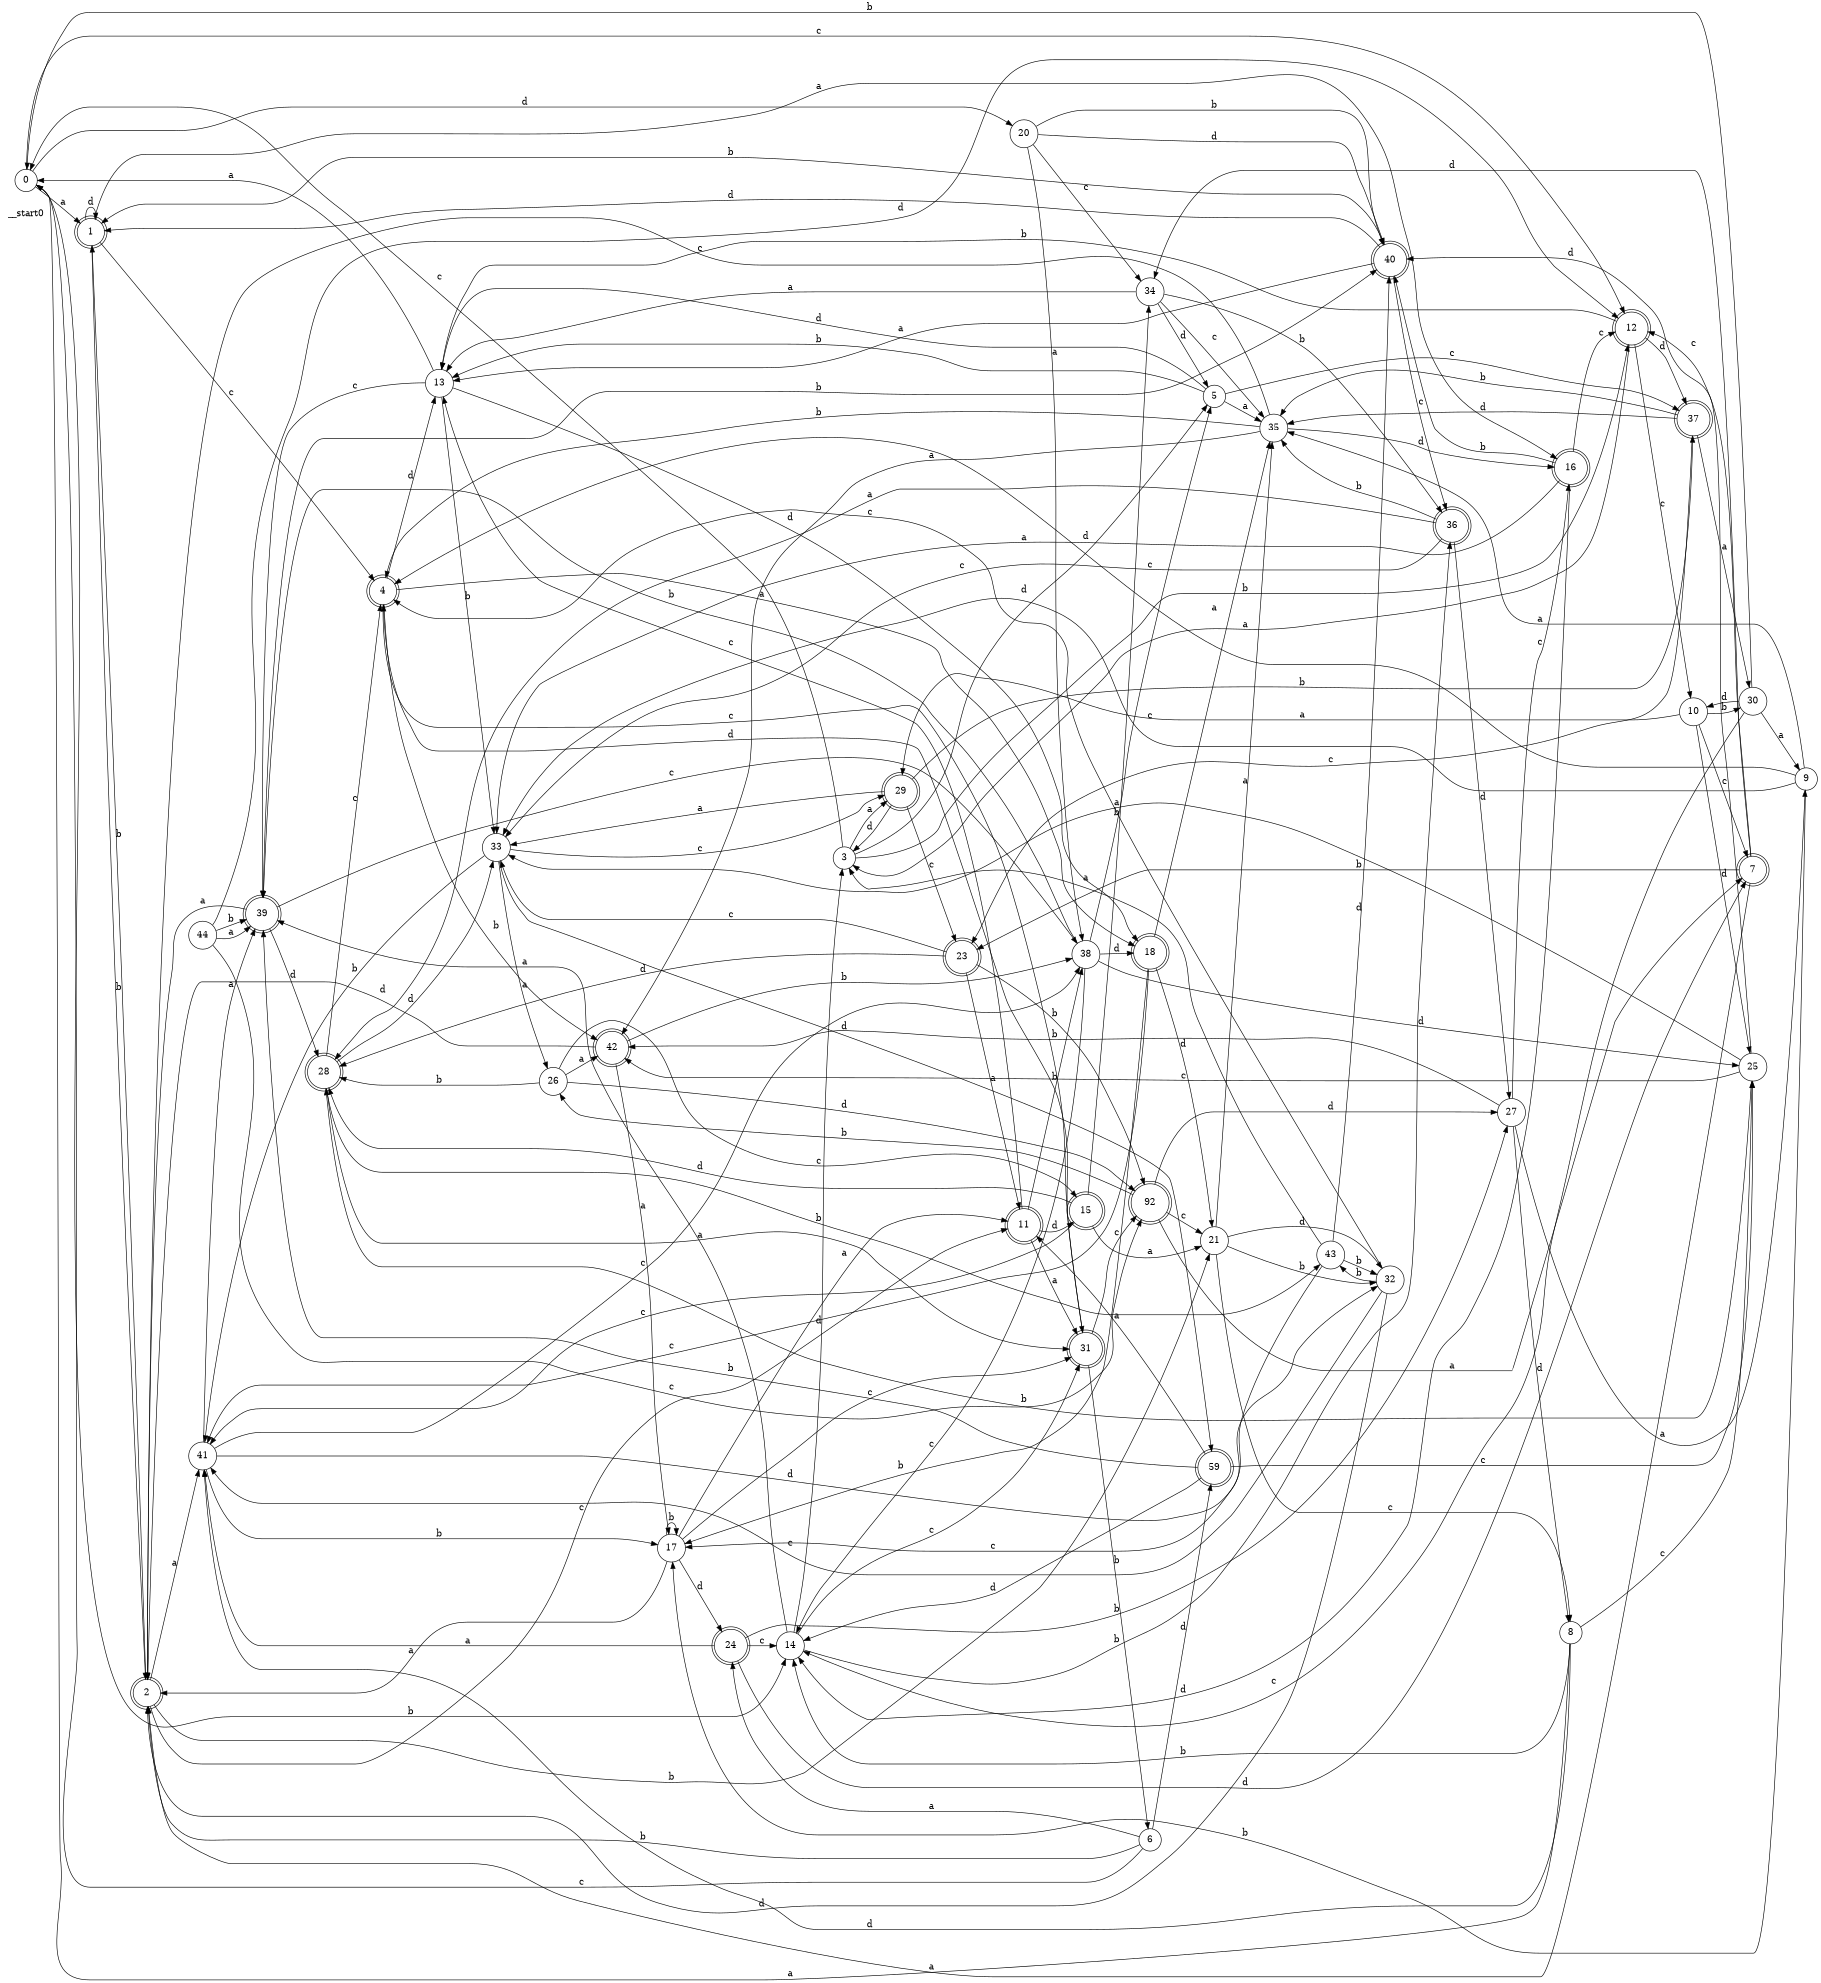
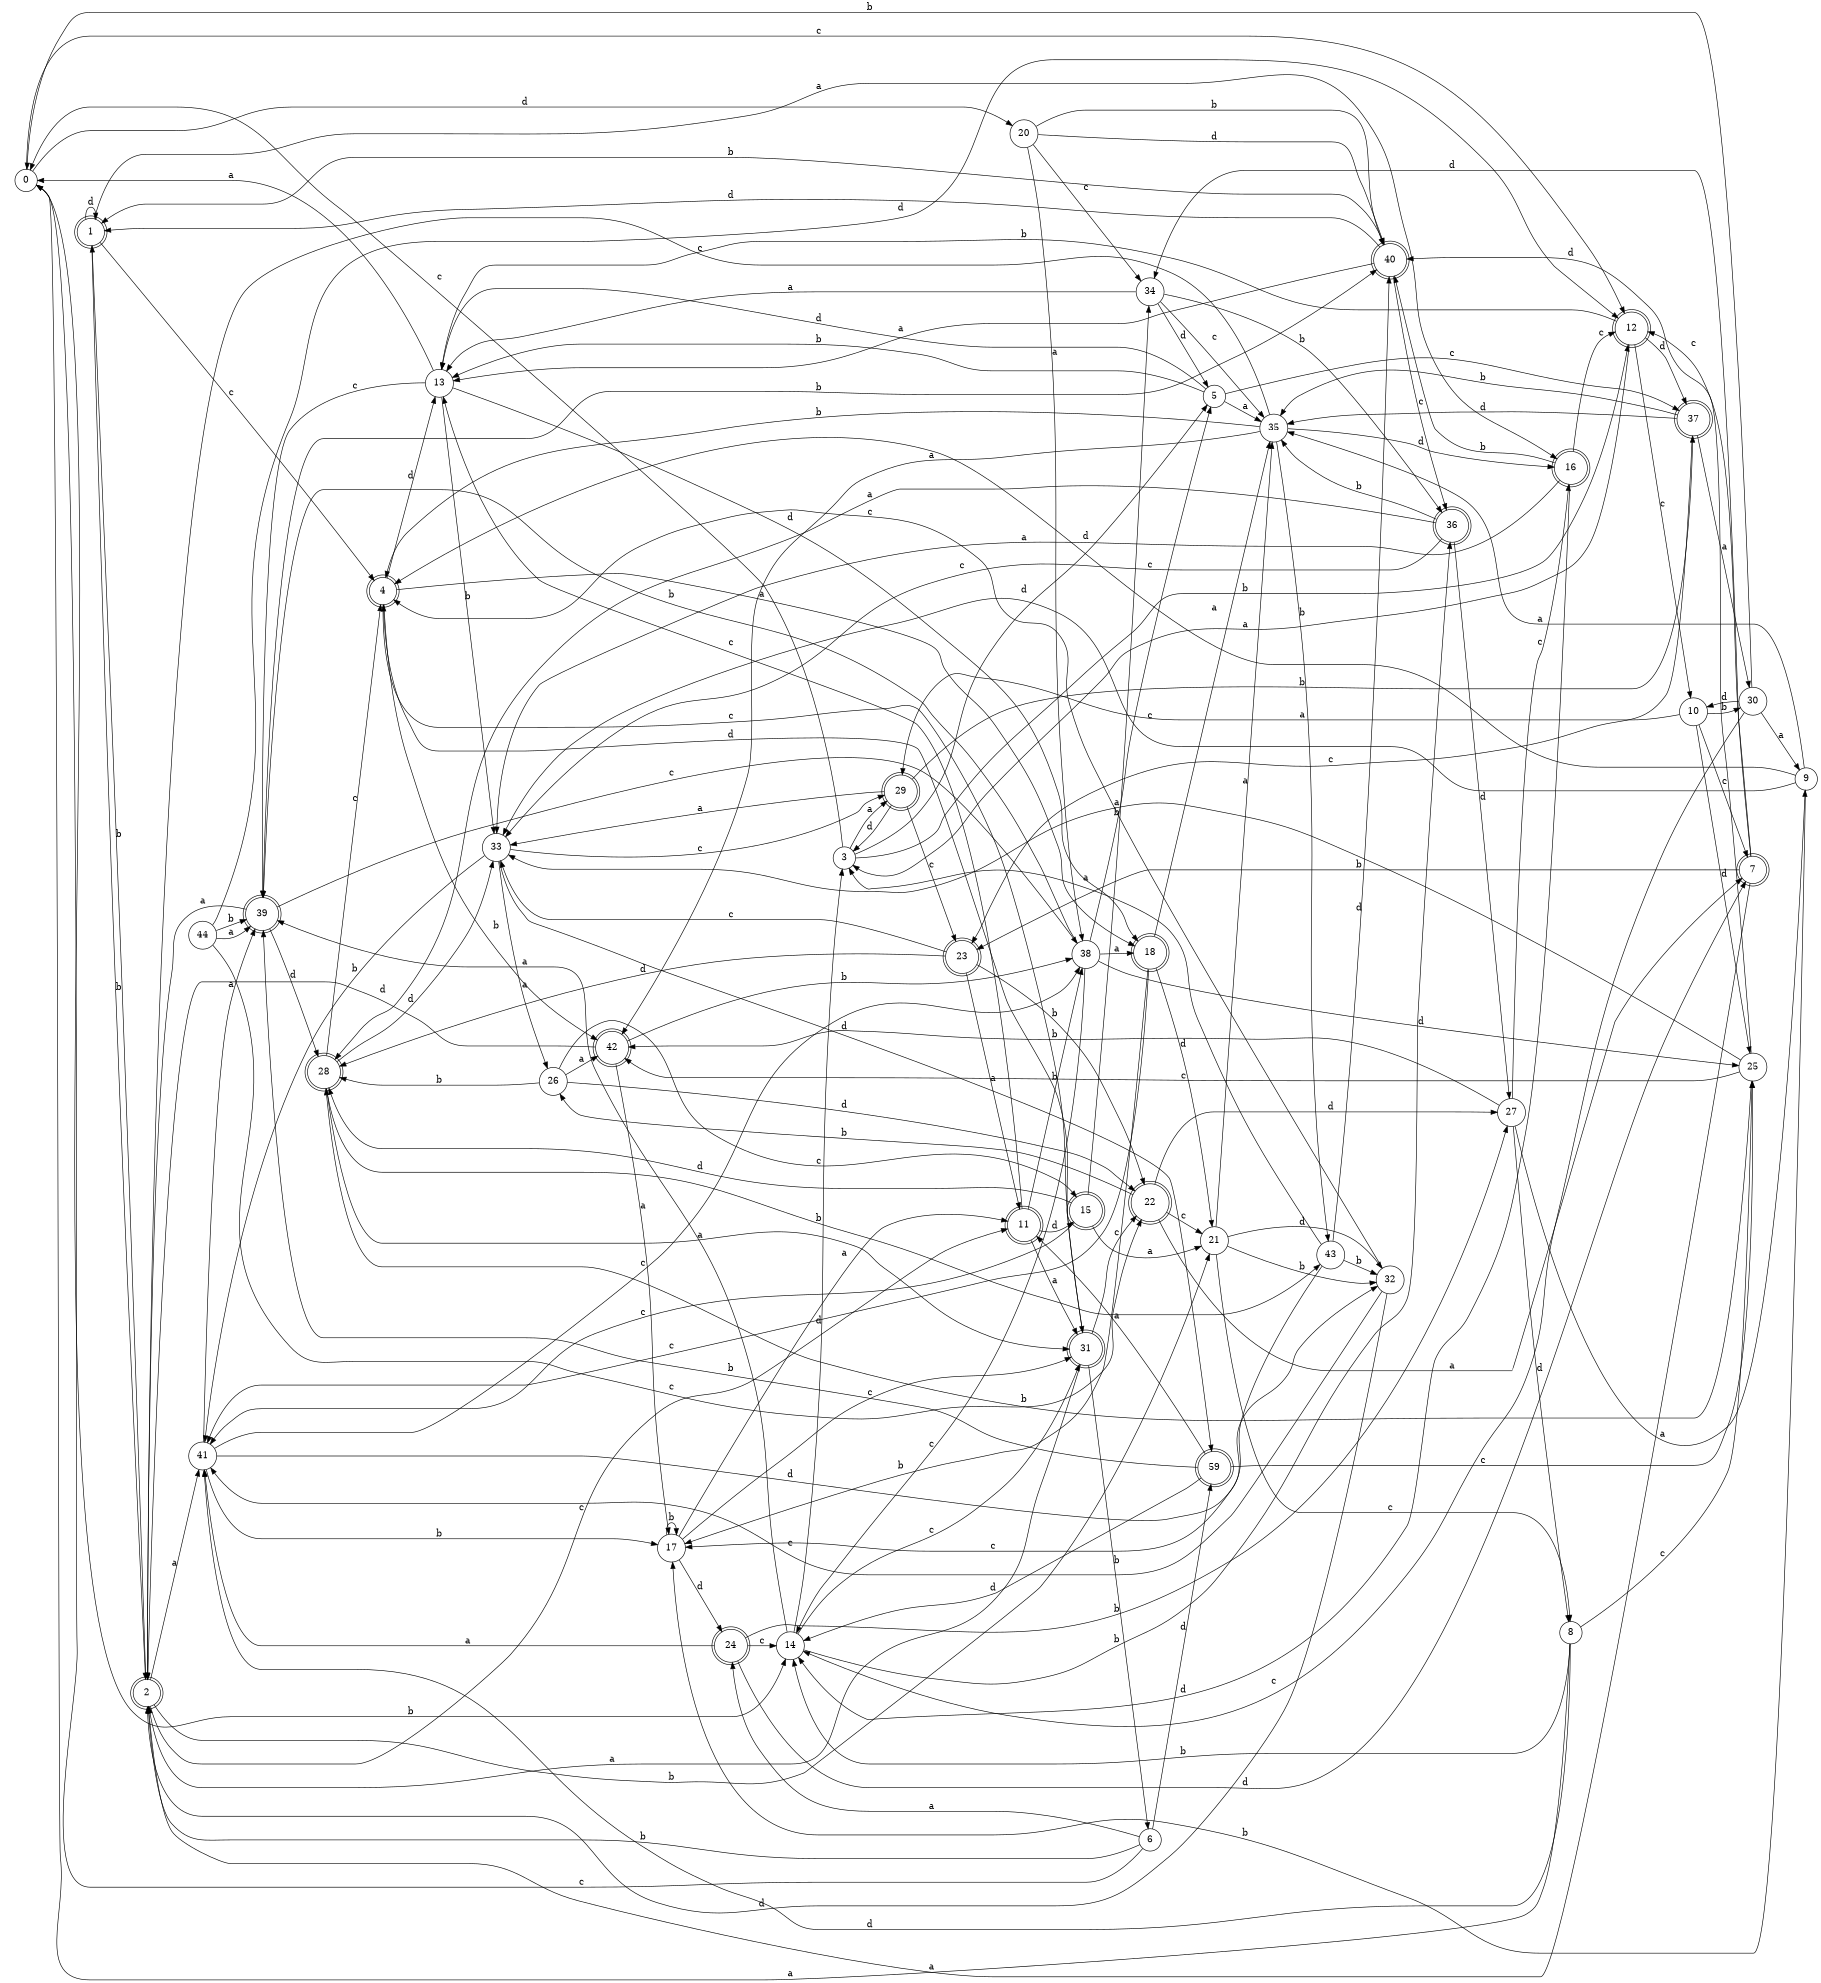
(56, 203) -> none
(26, 214) -> none
(1117, 949) -> (1117, 949)
(1150, 1203) -> (1150, 1203)
(1359, 1279) -> (1312, 818)
(425, 1641) -> (712, 1764)
